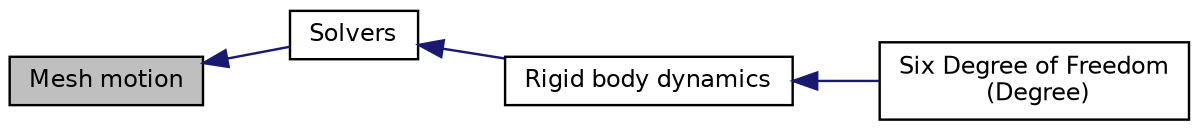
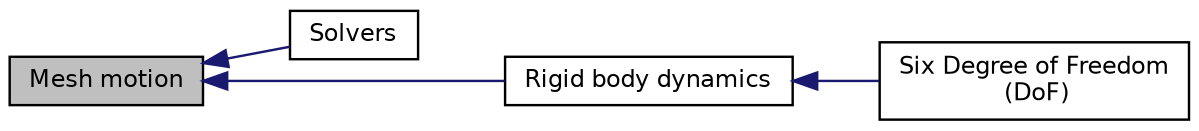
(474, 54) -> (366, 81)
(1034, 81) -> (1034, 81)
